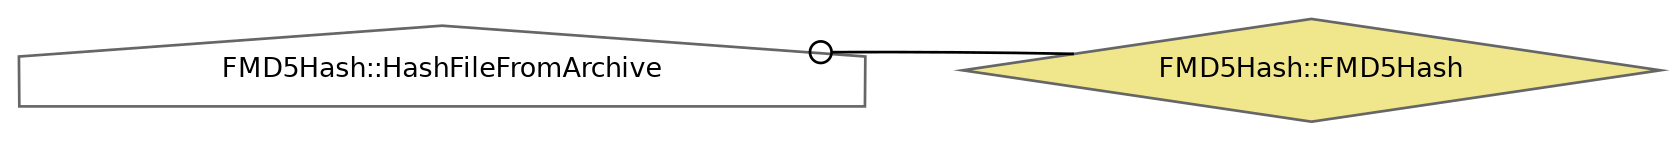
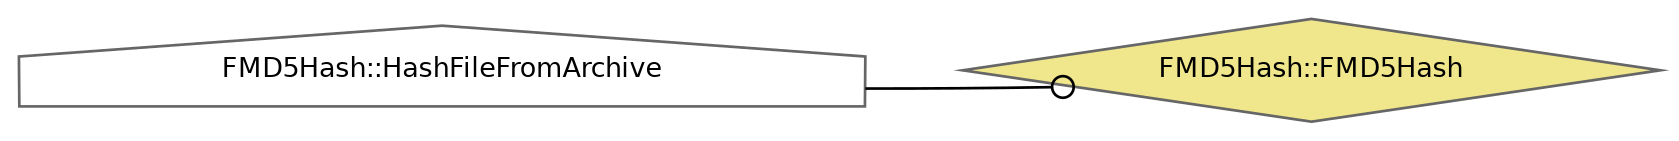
(953, 52) -> (958, 88)
